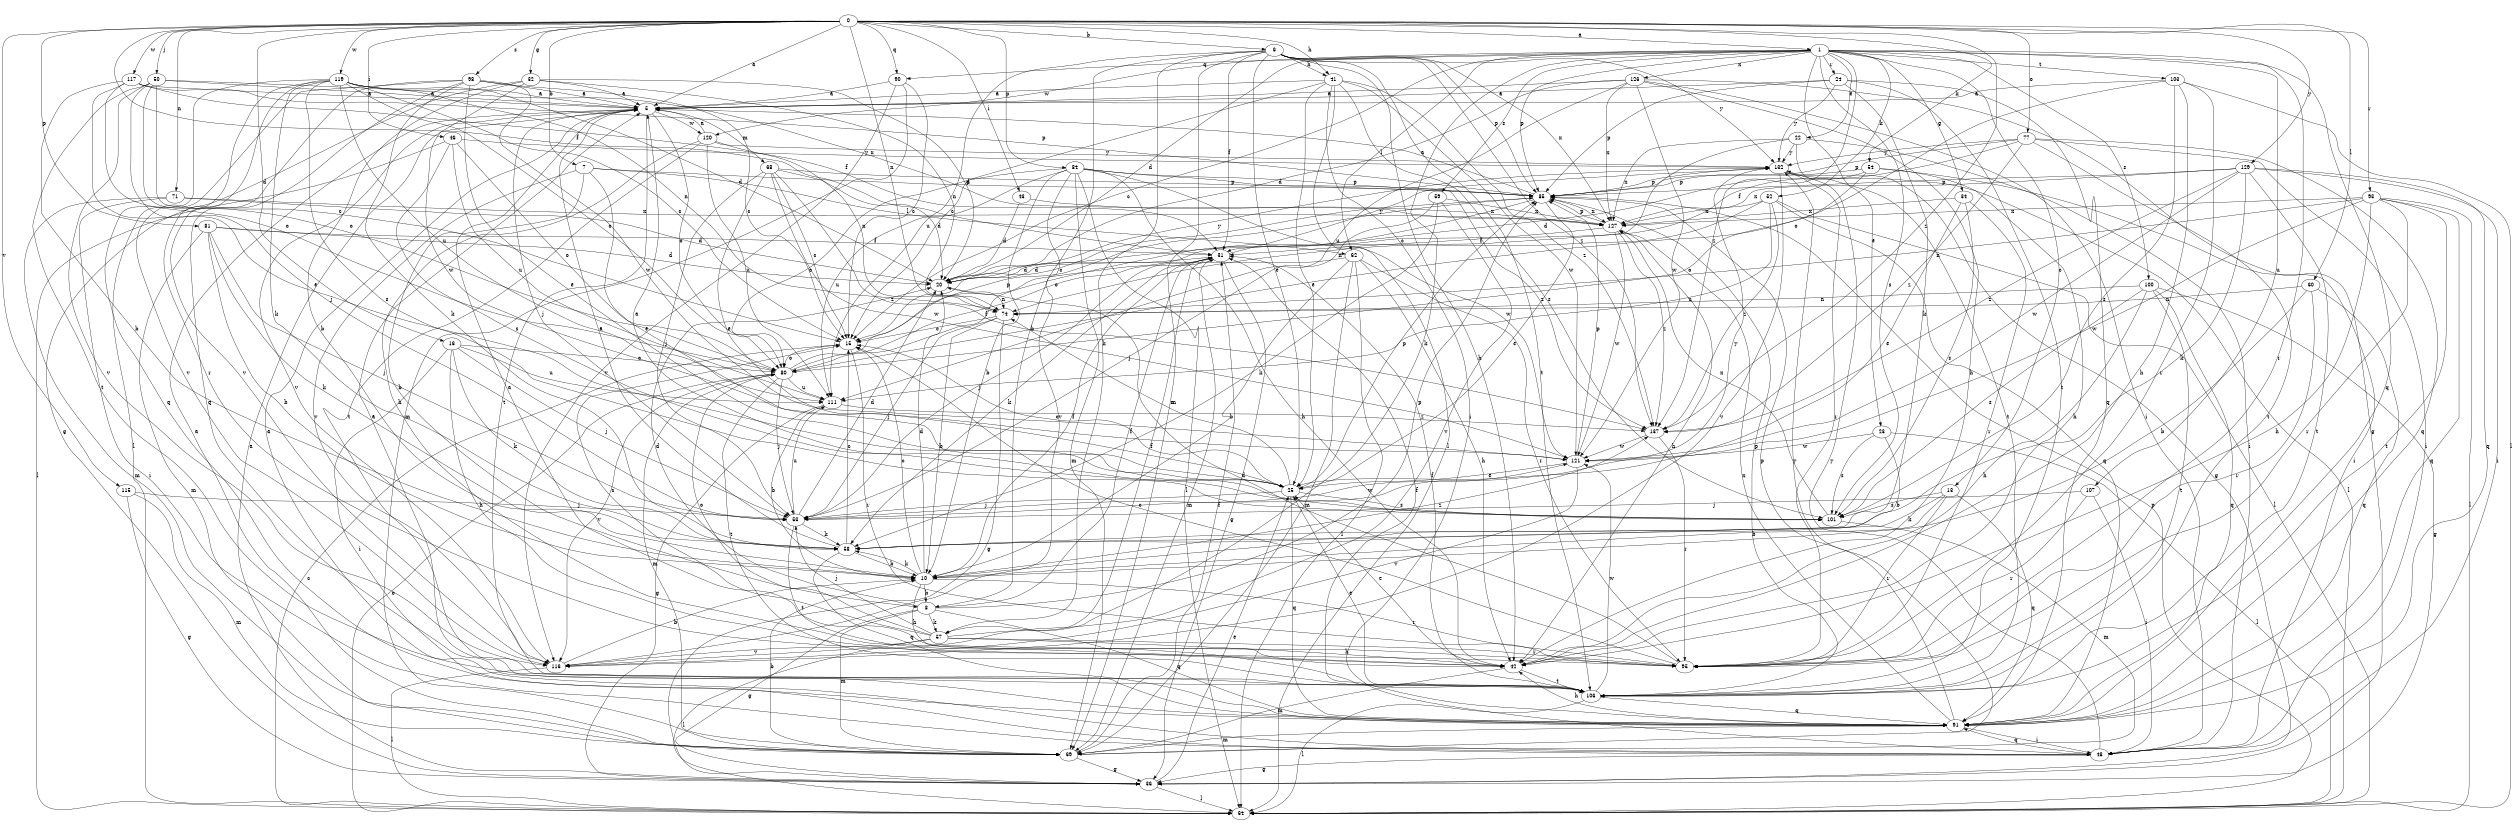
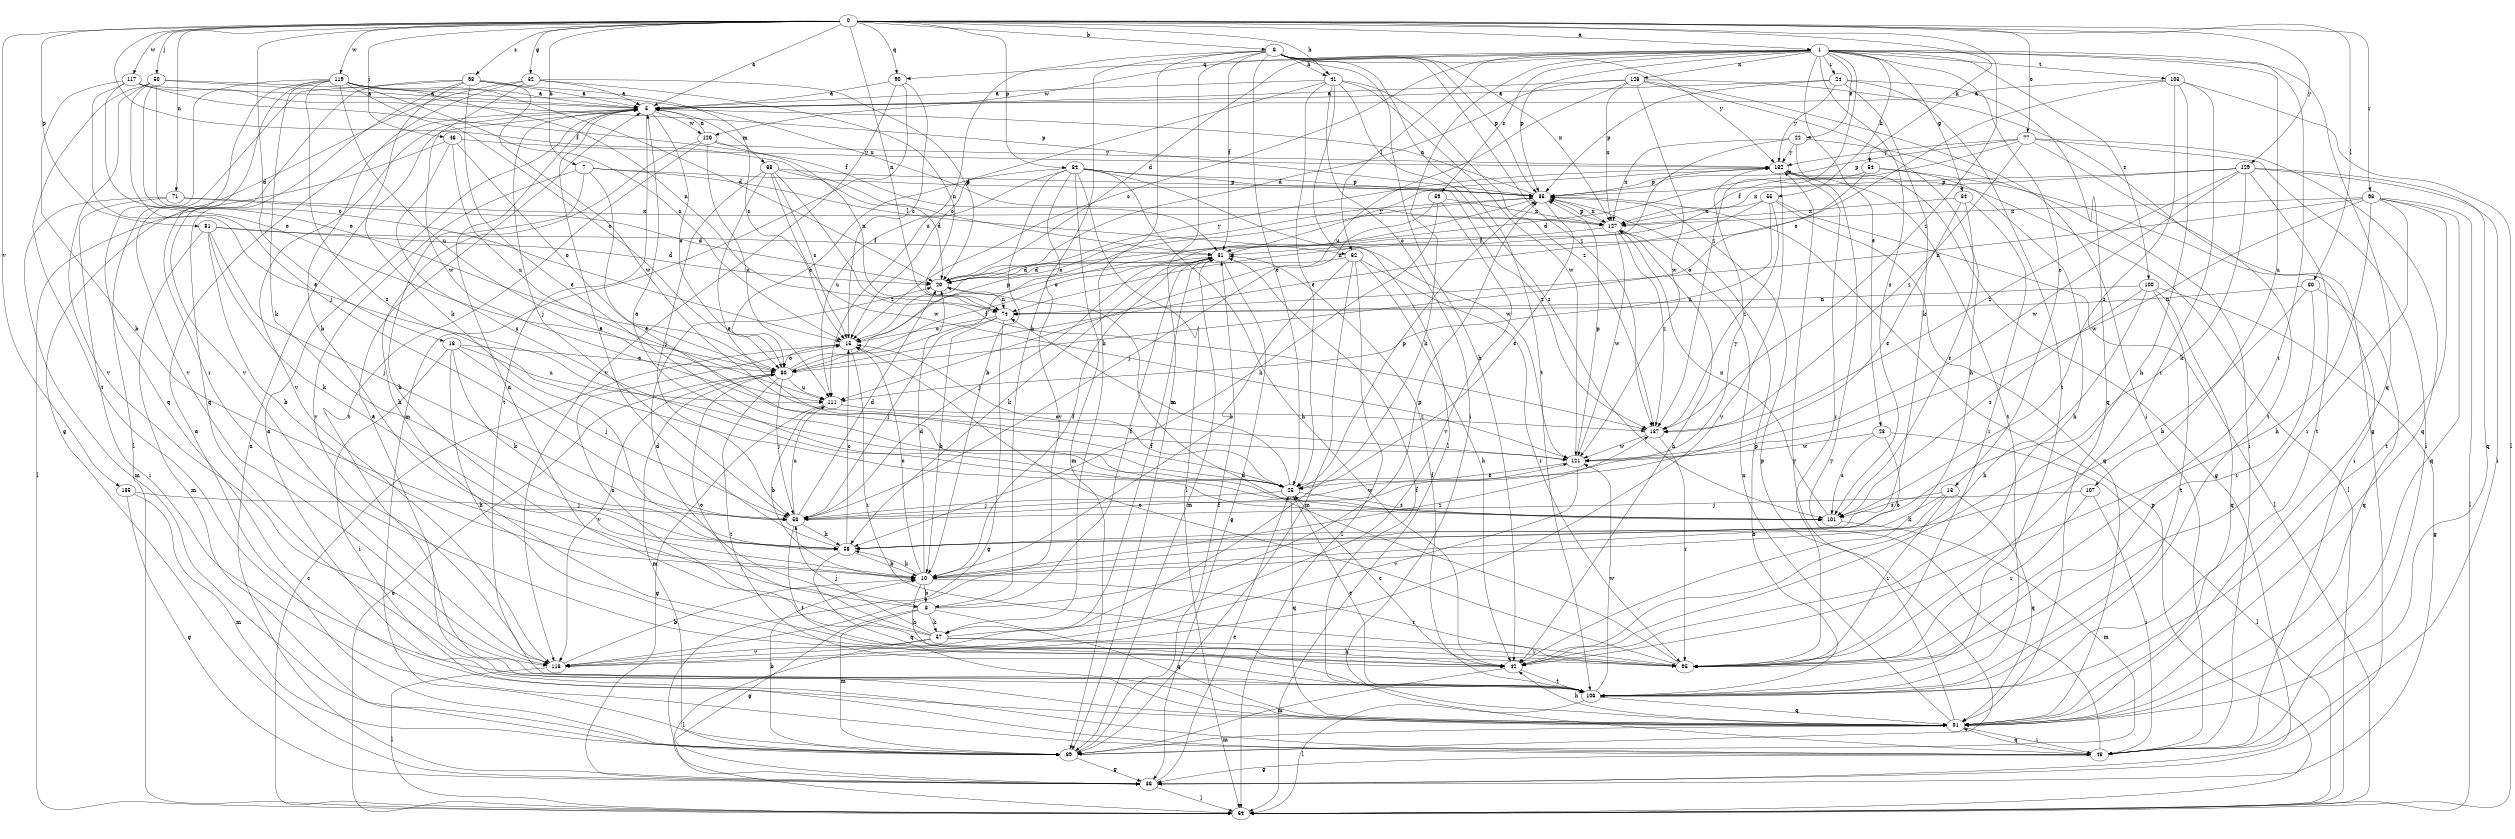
(1684, 179) -> none
(1022, 197) -> none
(1770, 197) -> (1770, 197)
(126, 491) -> (126, 491)
